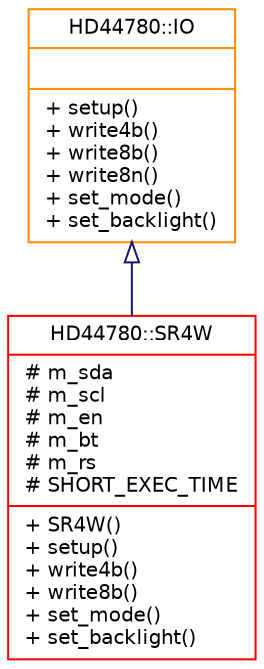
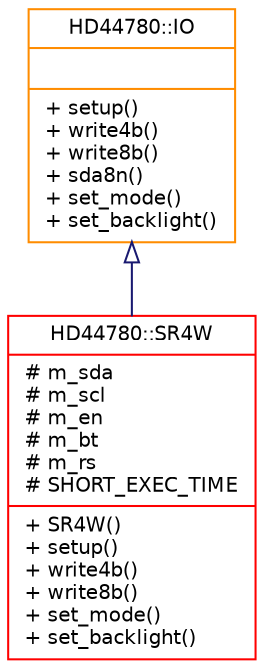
(102, 176) -> (95, 176)
